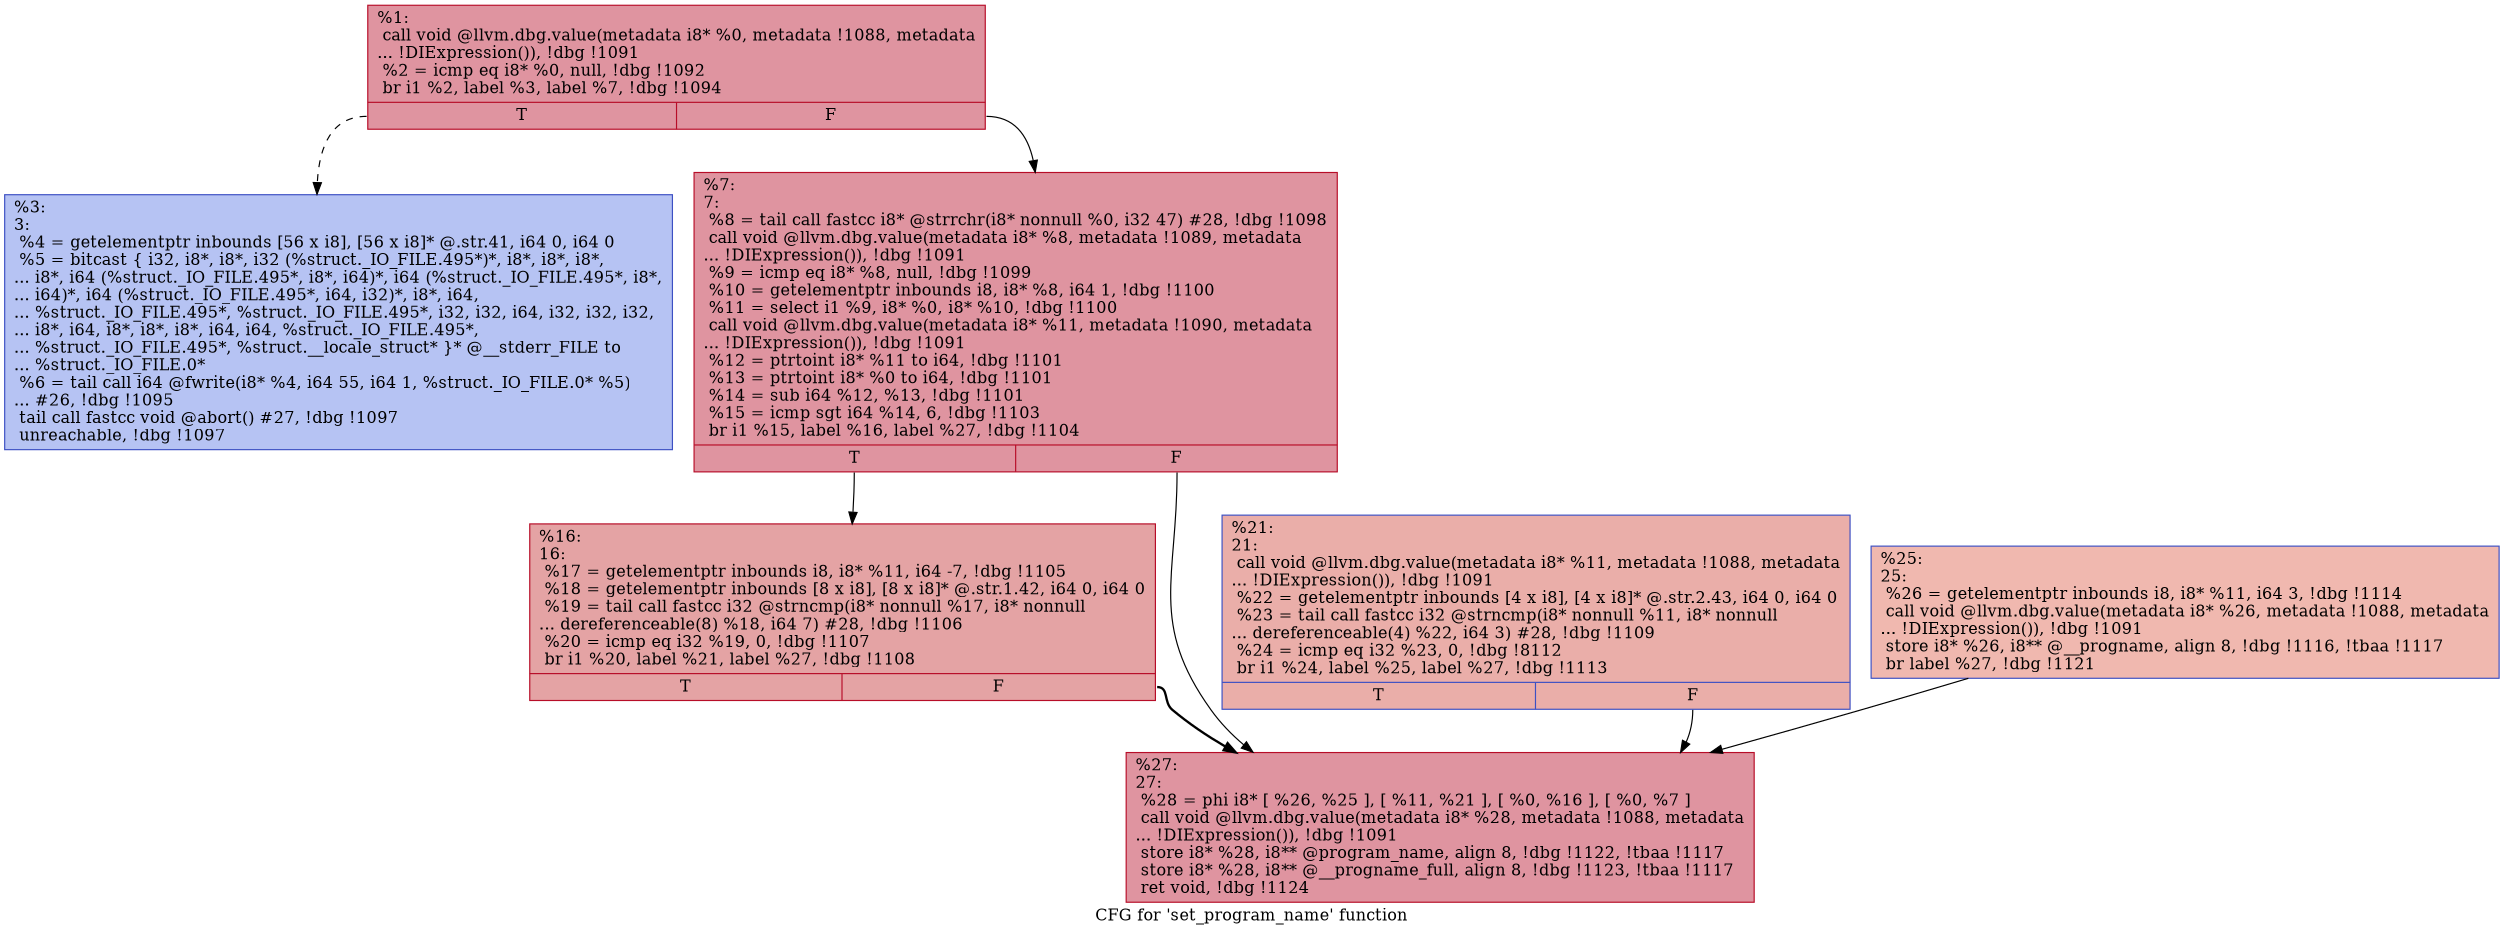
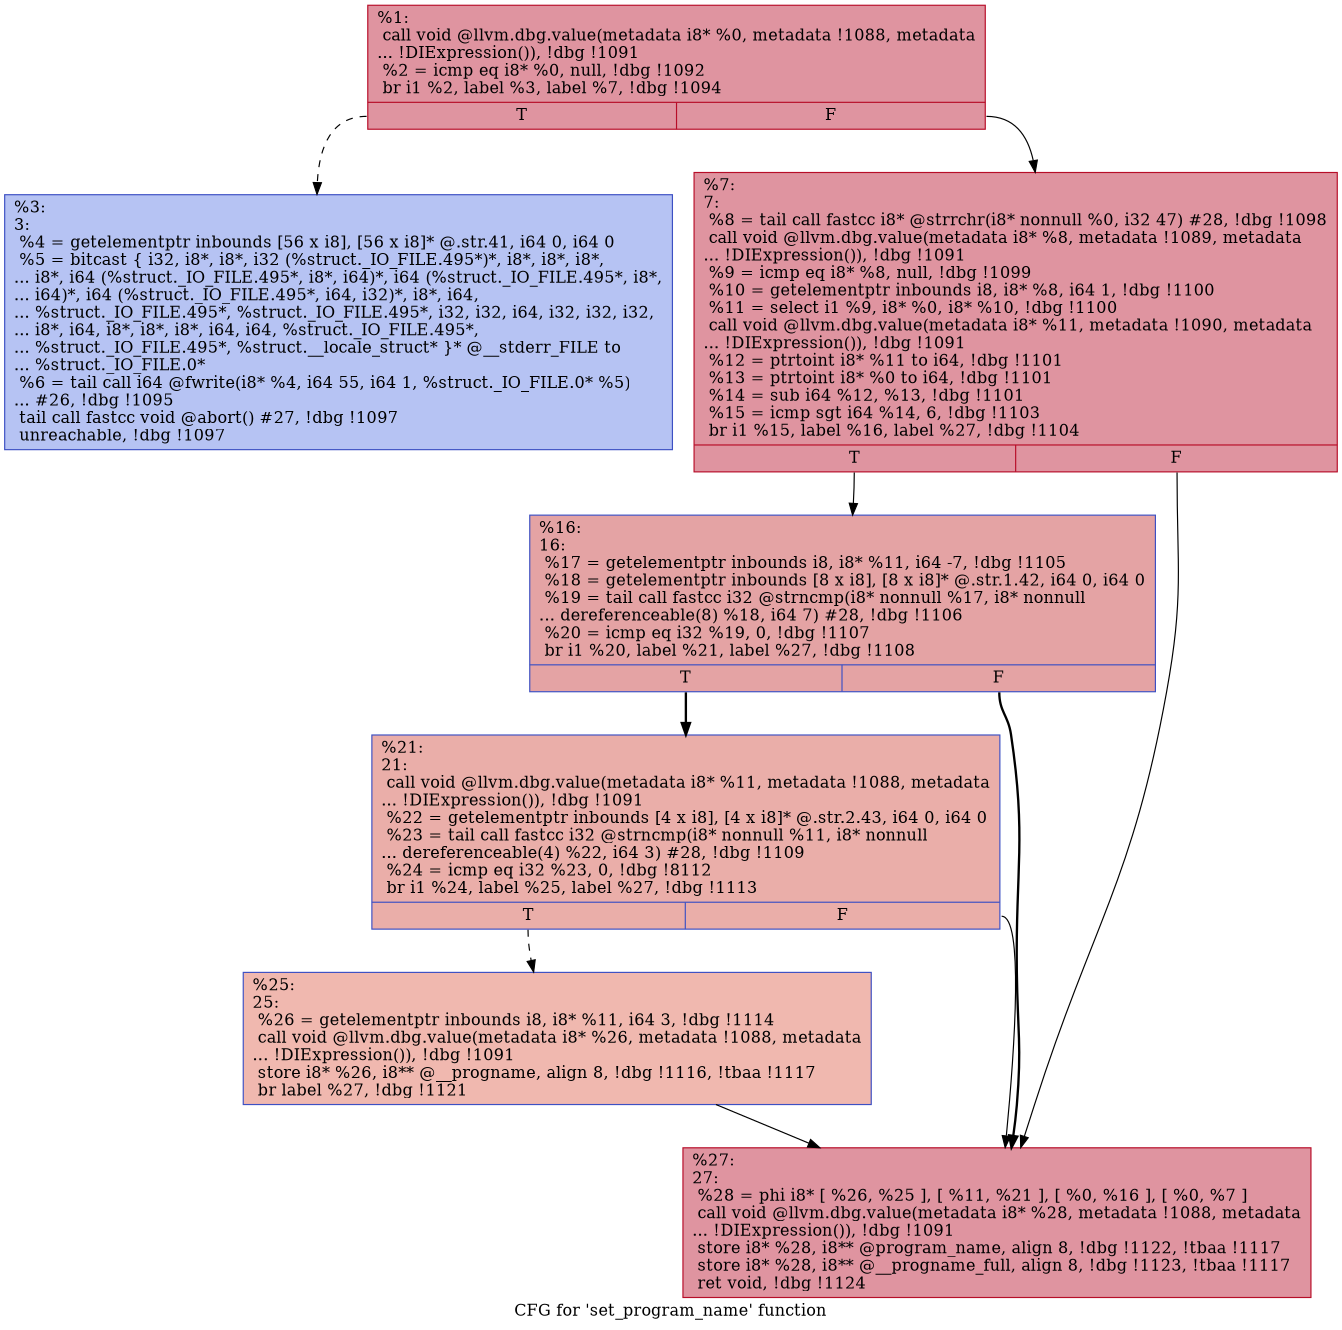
(843, 612) -> (843, 603)
none -> (686, 708)
none -> (529, 945)
